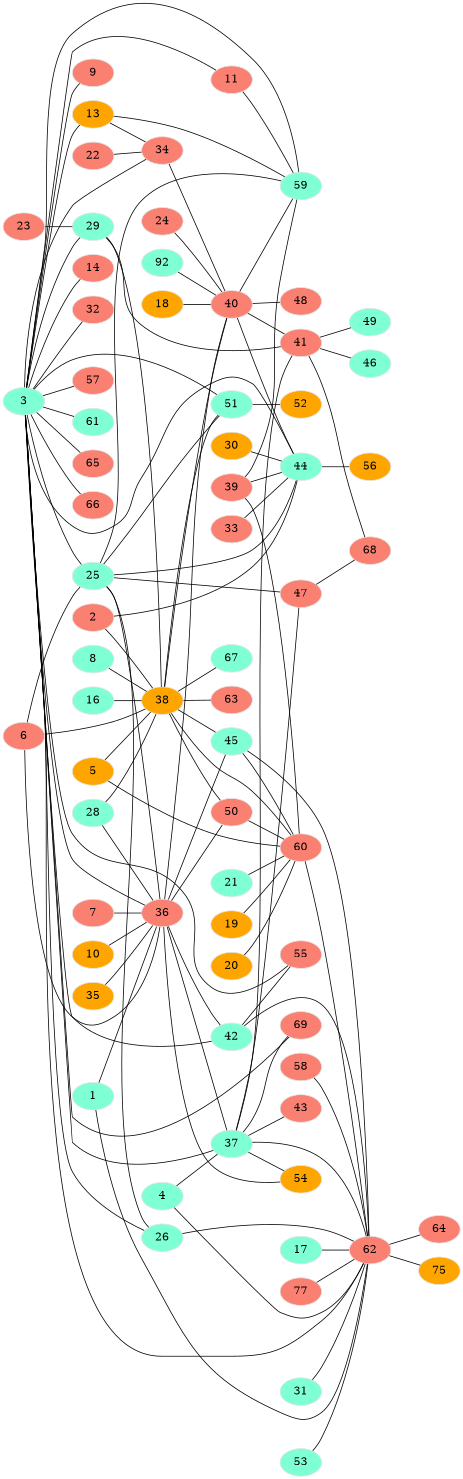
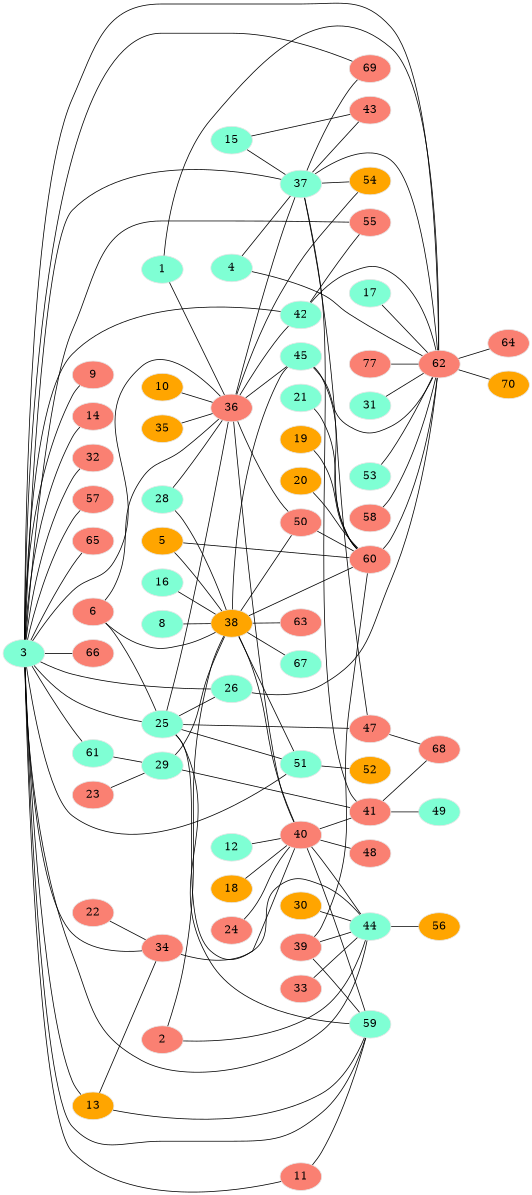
none -> (232, 140)
(162, 263) -> (232, 847)
(46, 309) -> (128, 760)
(370, 364) -> none
(93, 913) -> none
(439, 1271) -> (509, 385)
